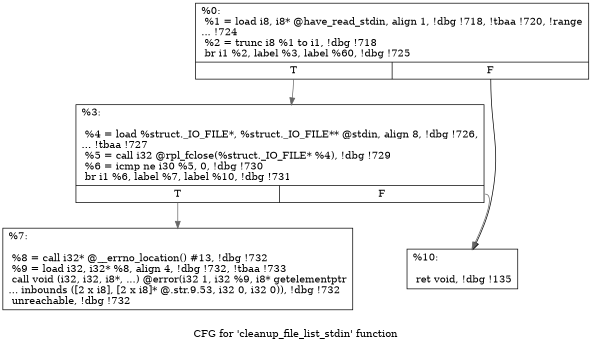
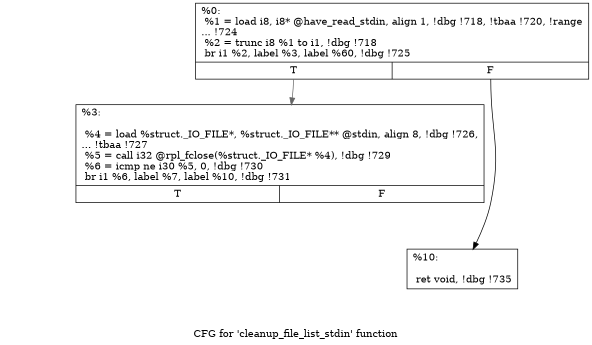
(485, 218) -> none
(178, 269) -> none
(462, 280) -> (462, 280)
